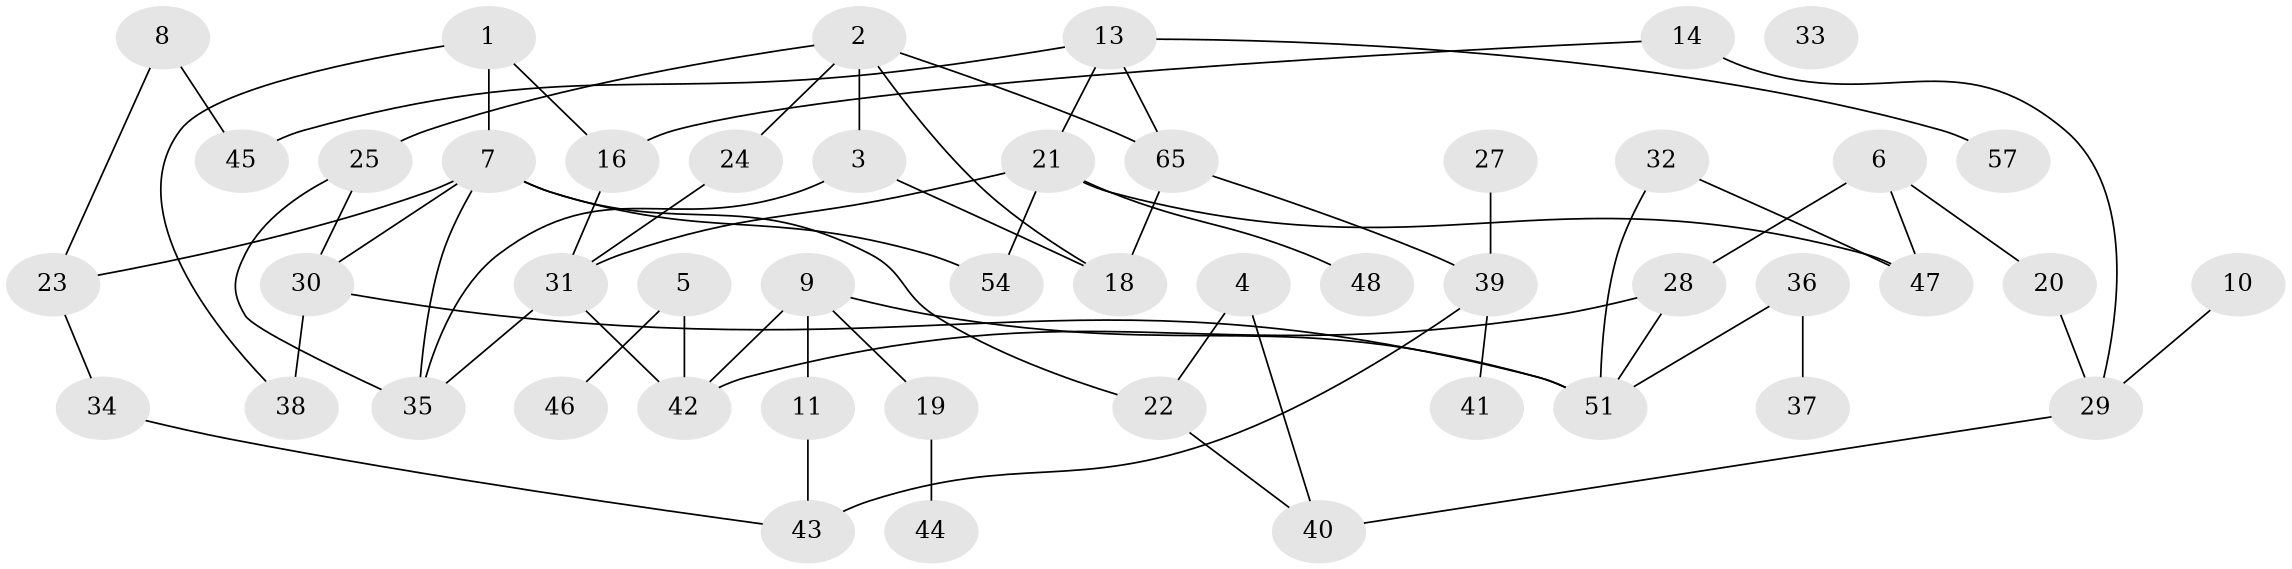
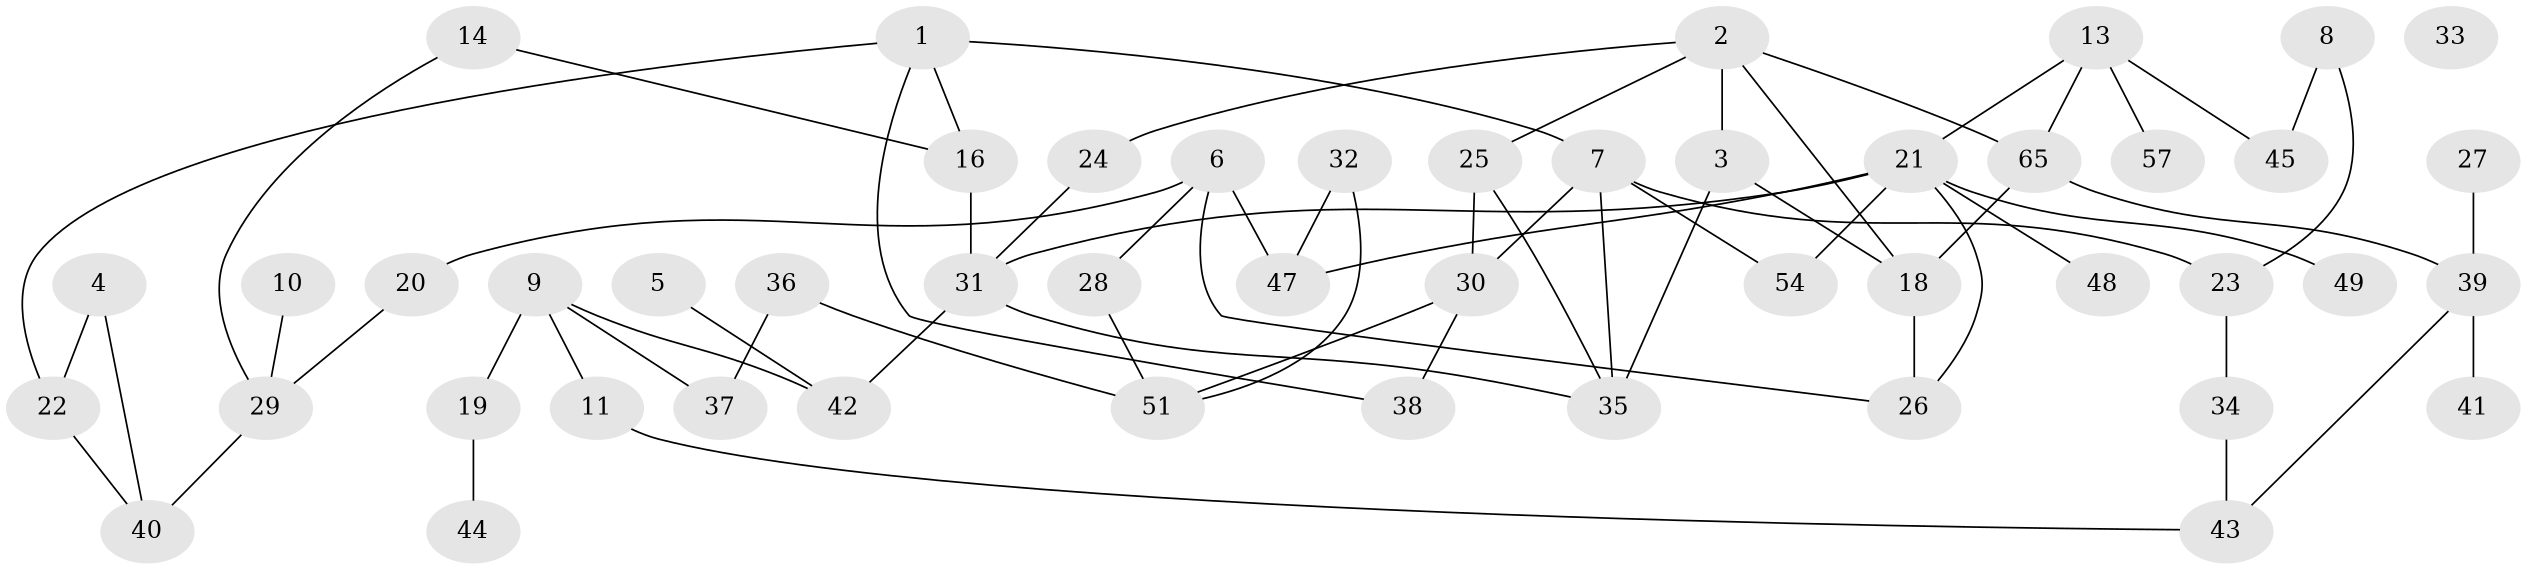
(869, 254) -> (379, 116)
none -> (2350, 285)
(1385, 332) -> none
(1209, 336) -> (628, 347)
(561, 408) -> none
none -> (1914, 408)
